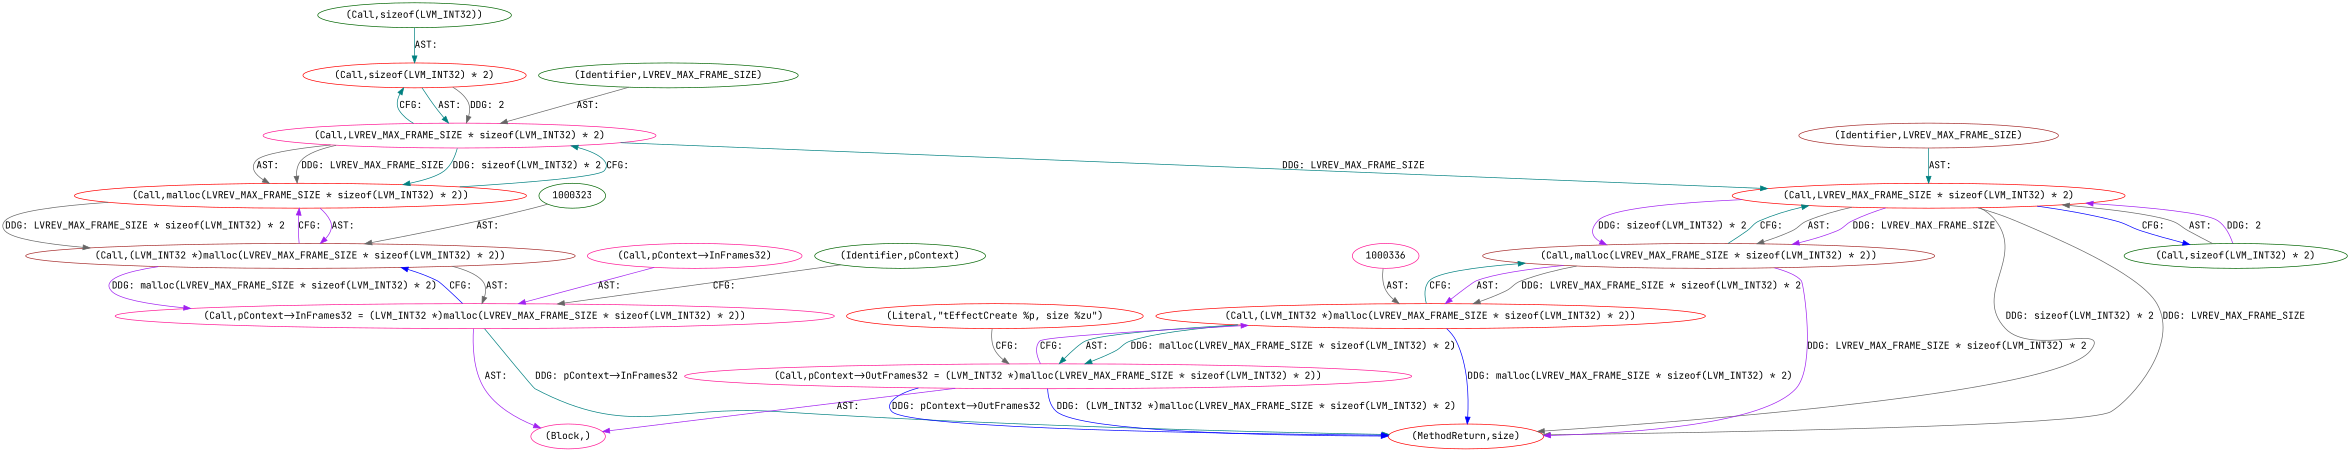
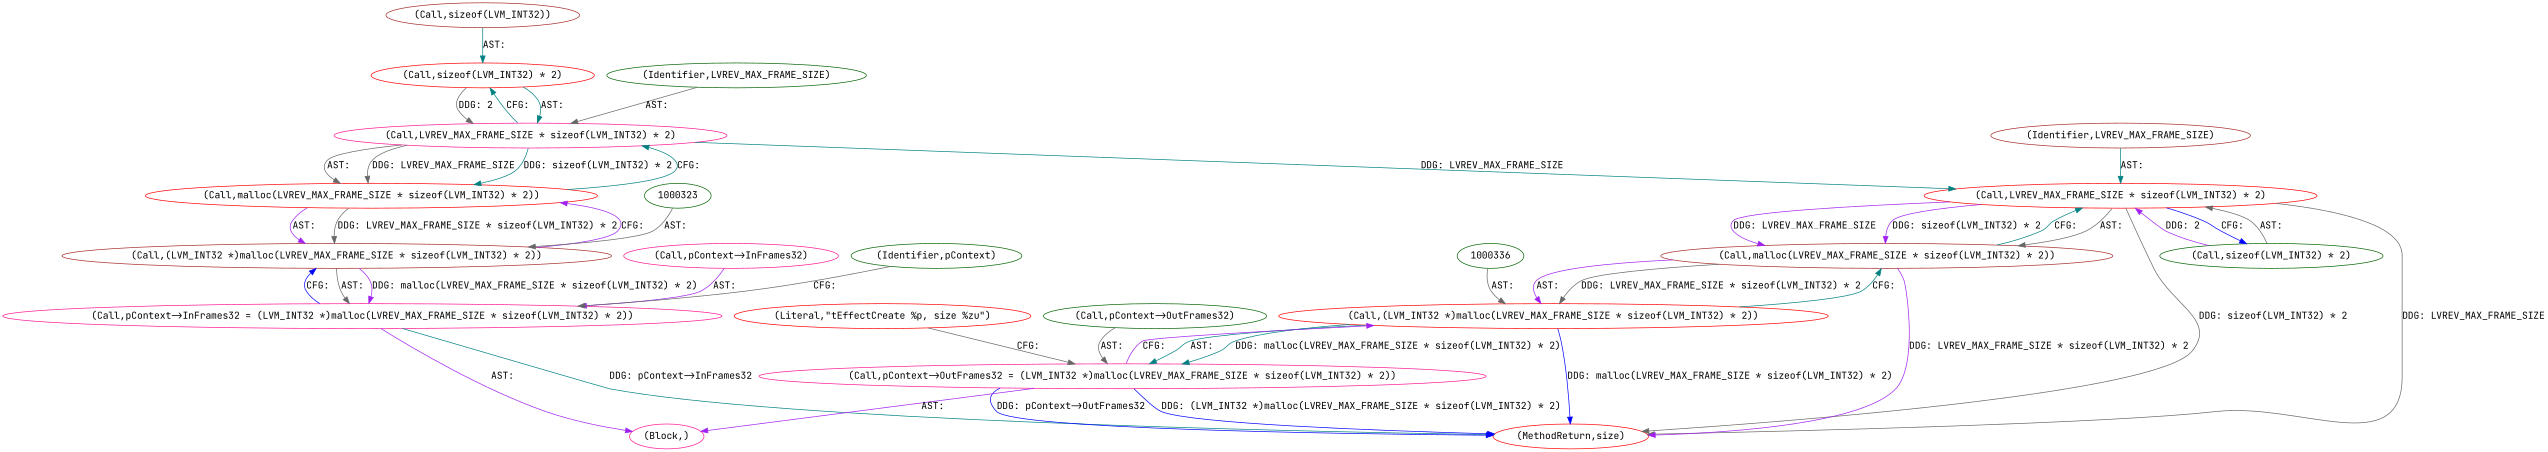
(415, 15) -> (483, 15)
(1386, 256) -> (1491, 256)
none -> (1155, 316)
